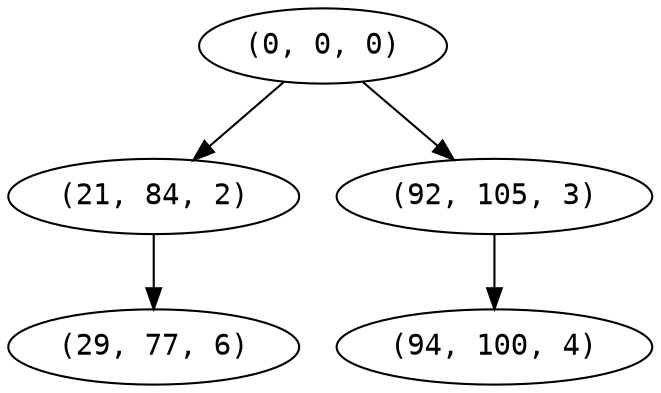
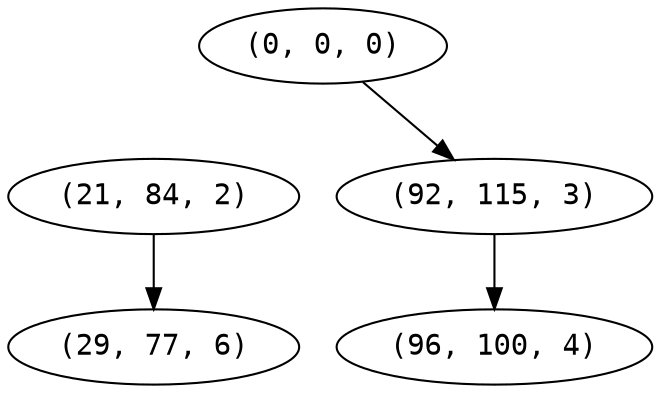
(247, 114) -> none
(494, 196) -> (494, 196)
(494, 347) -> (494, 347)
